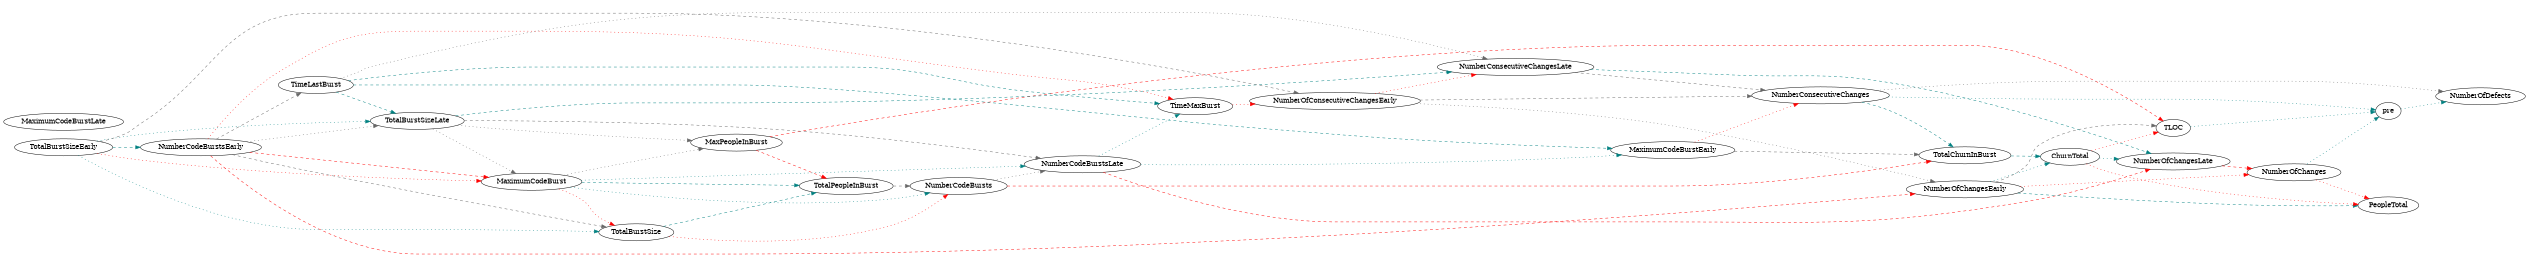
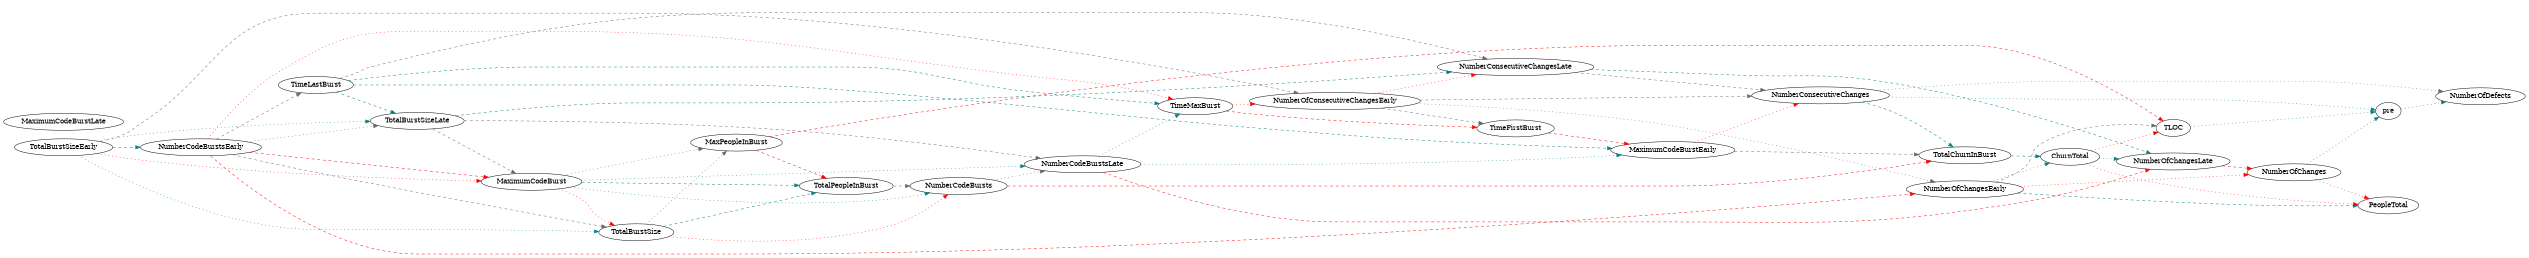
(910, 13) -> (910, 13)
none -> (1516, 128)
(572, 134) -> (685, 189)
(472, 150) -> (472, 150)
